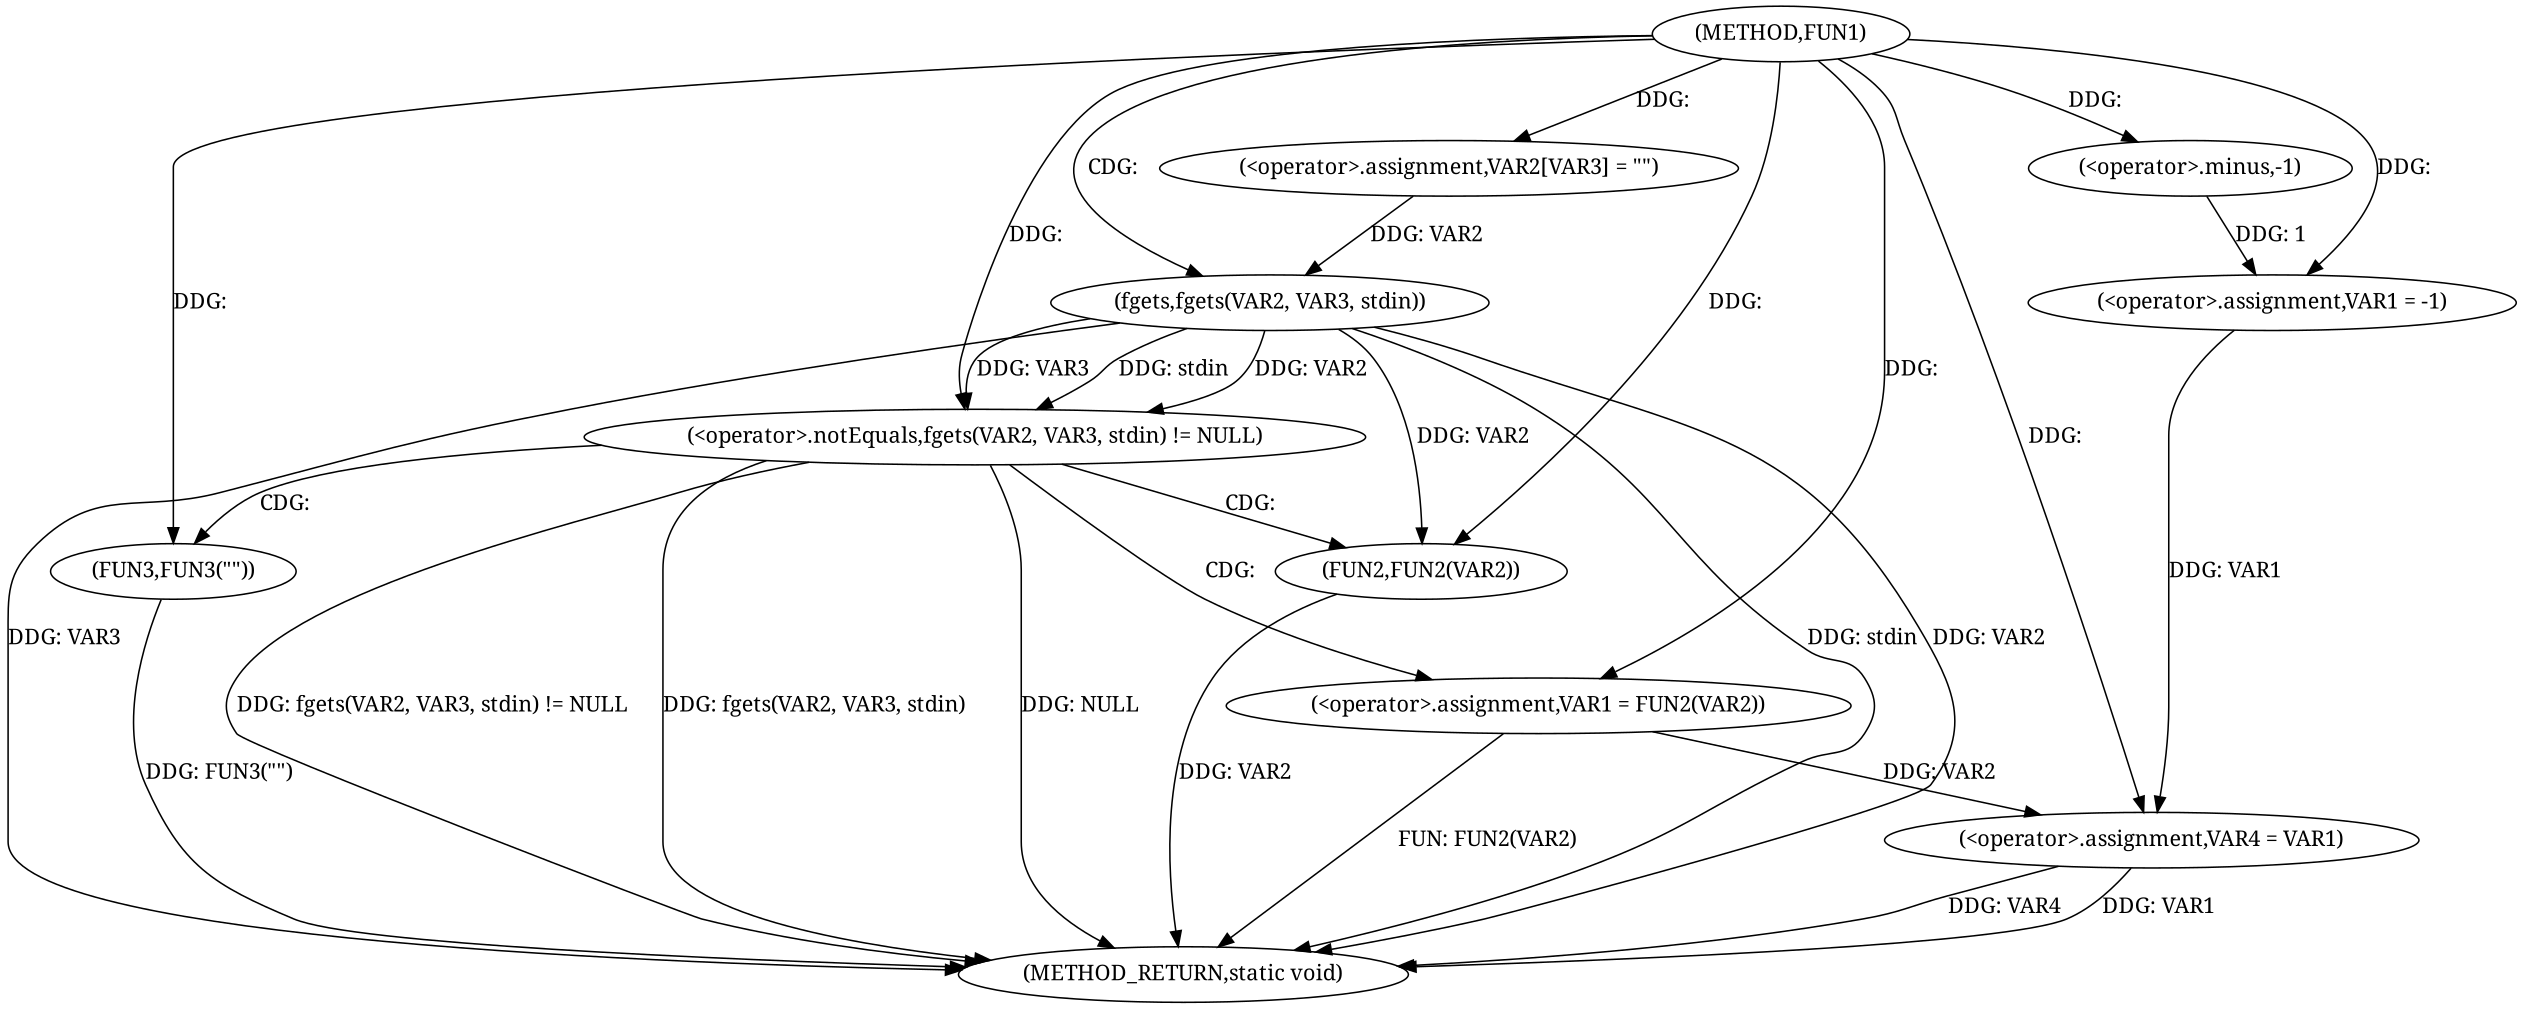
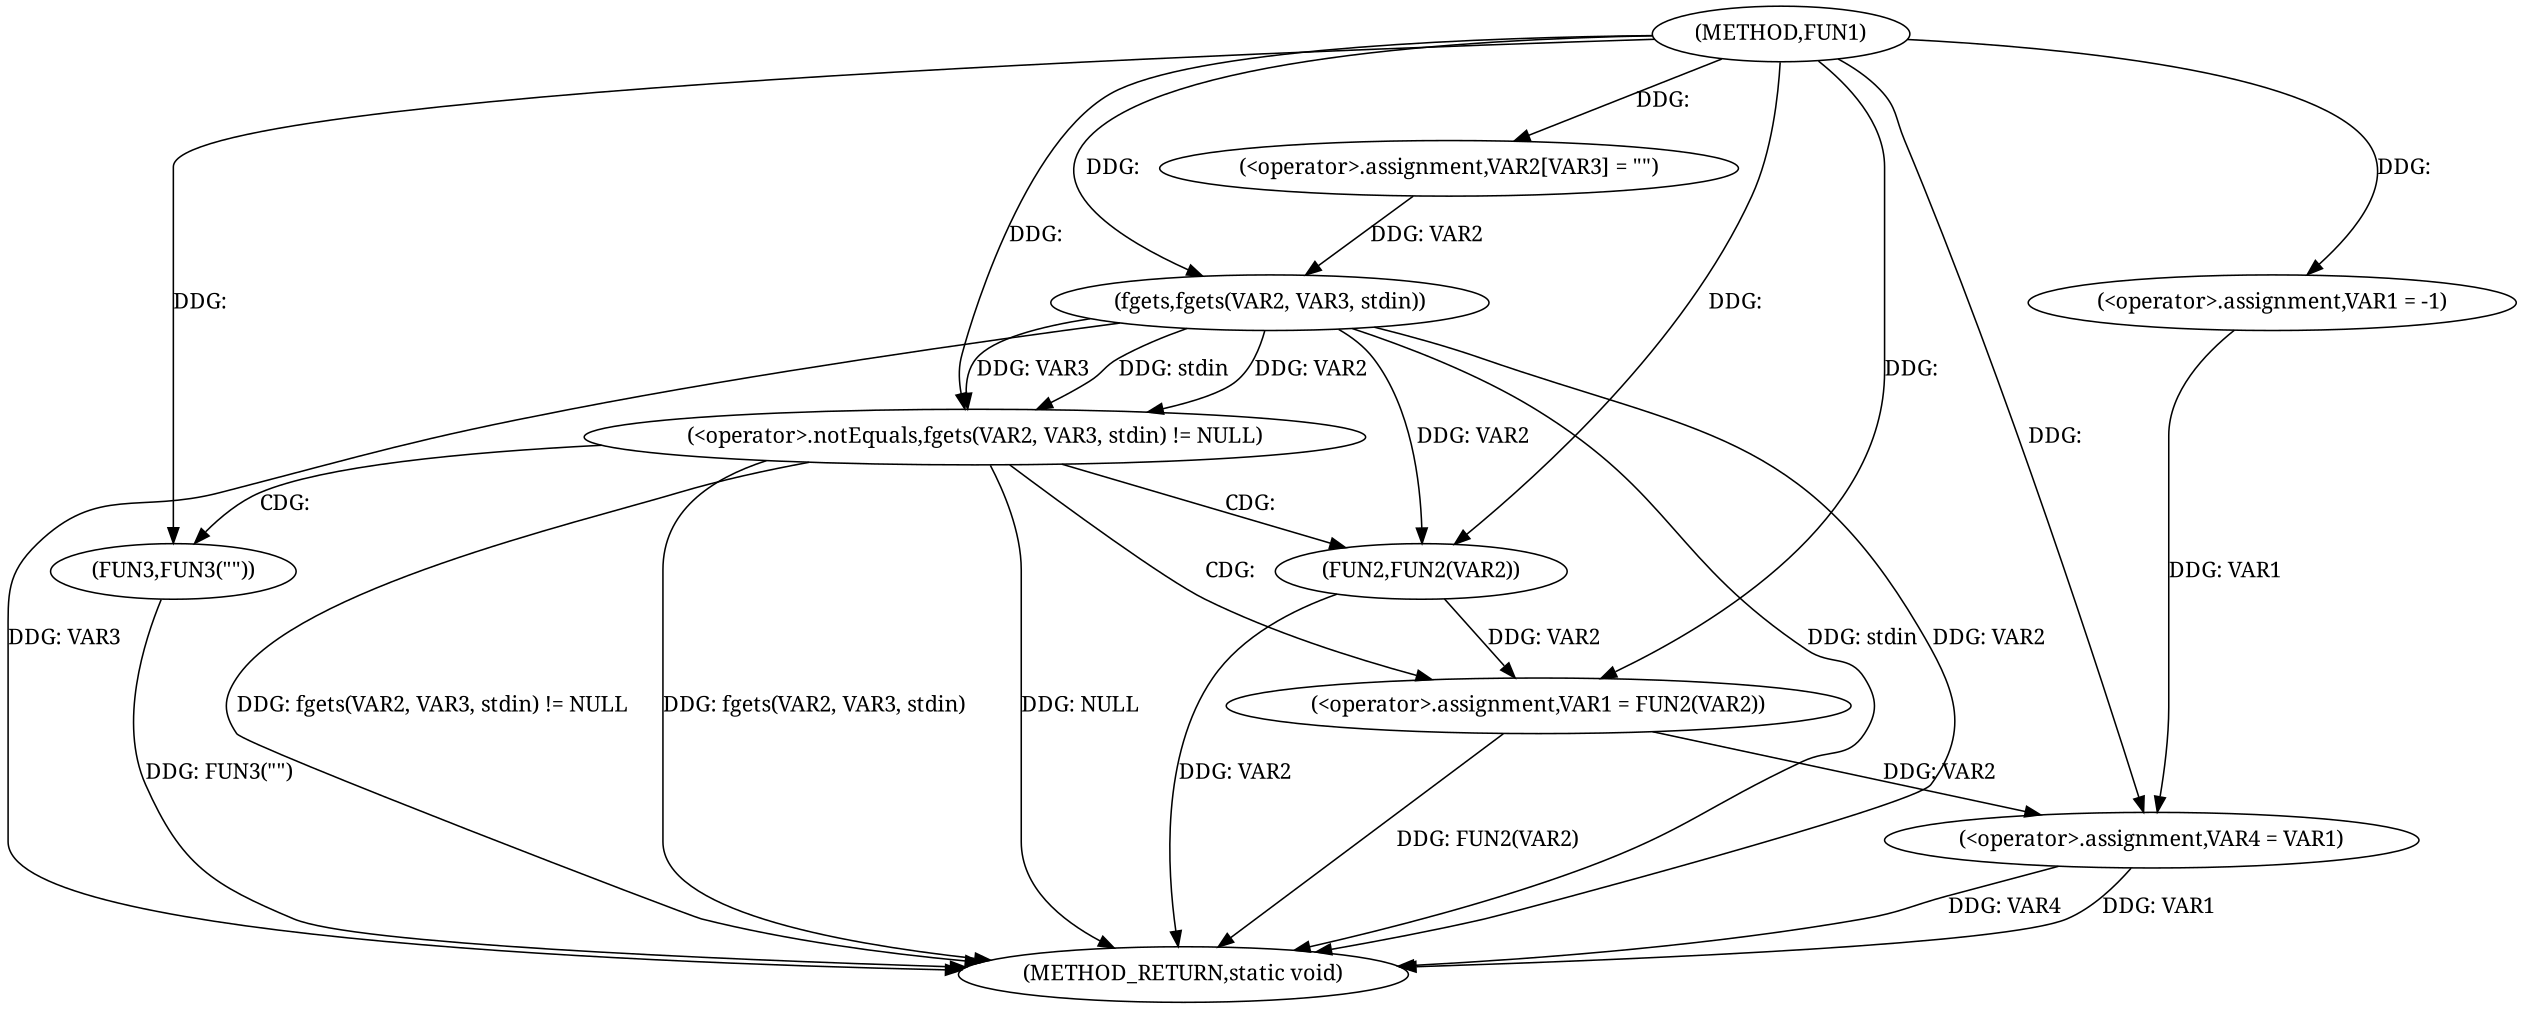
(1116, 168) -> (1116, 168)
(2190, 168) -> none
none -> (1474, 632)
(1488, 840) -> (1488, 840)
